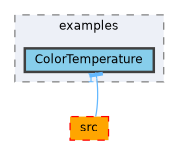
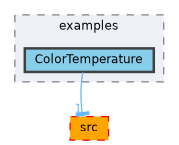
(98, 98) -> (81, 91)
